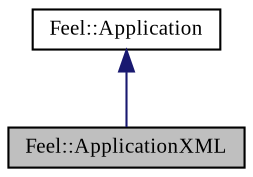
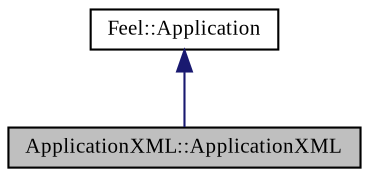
(126, 148) -> (184, 148)
